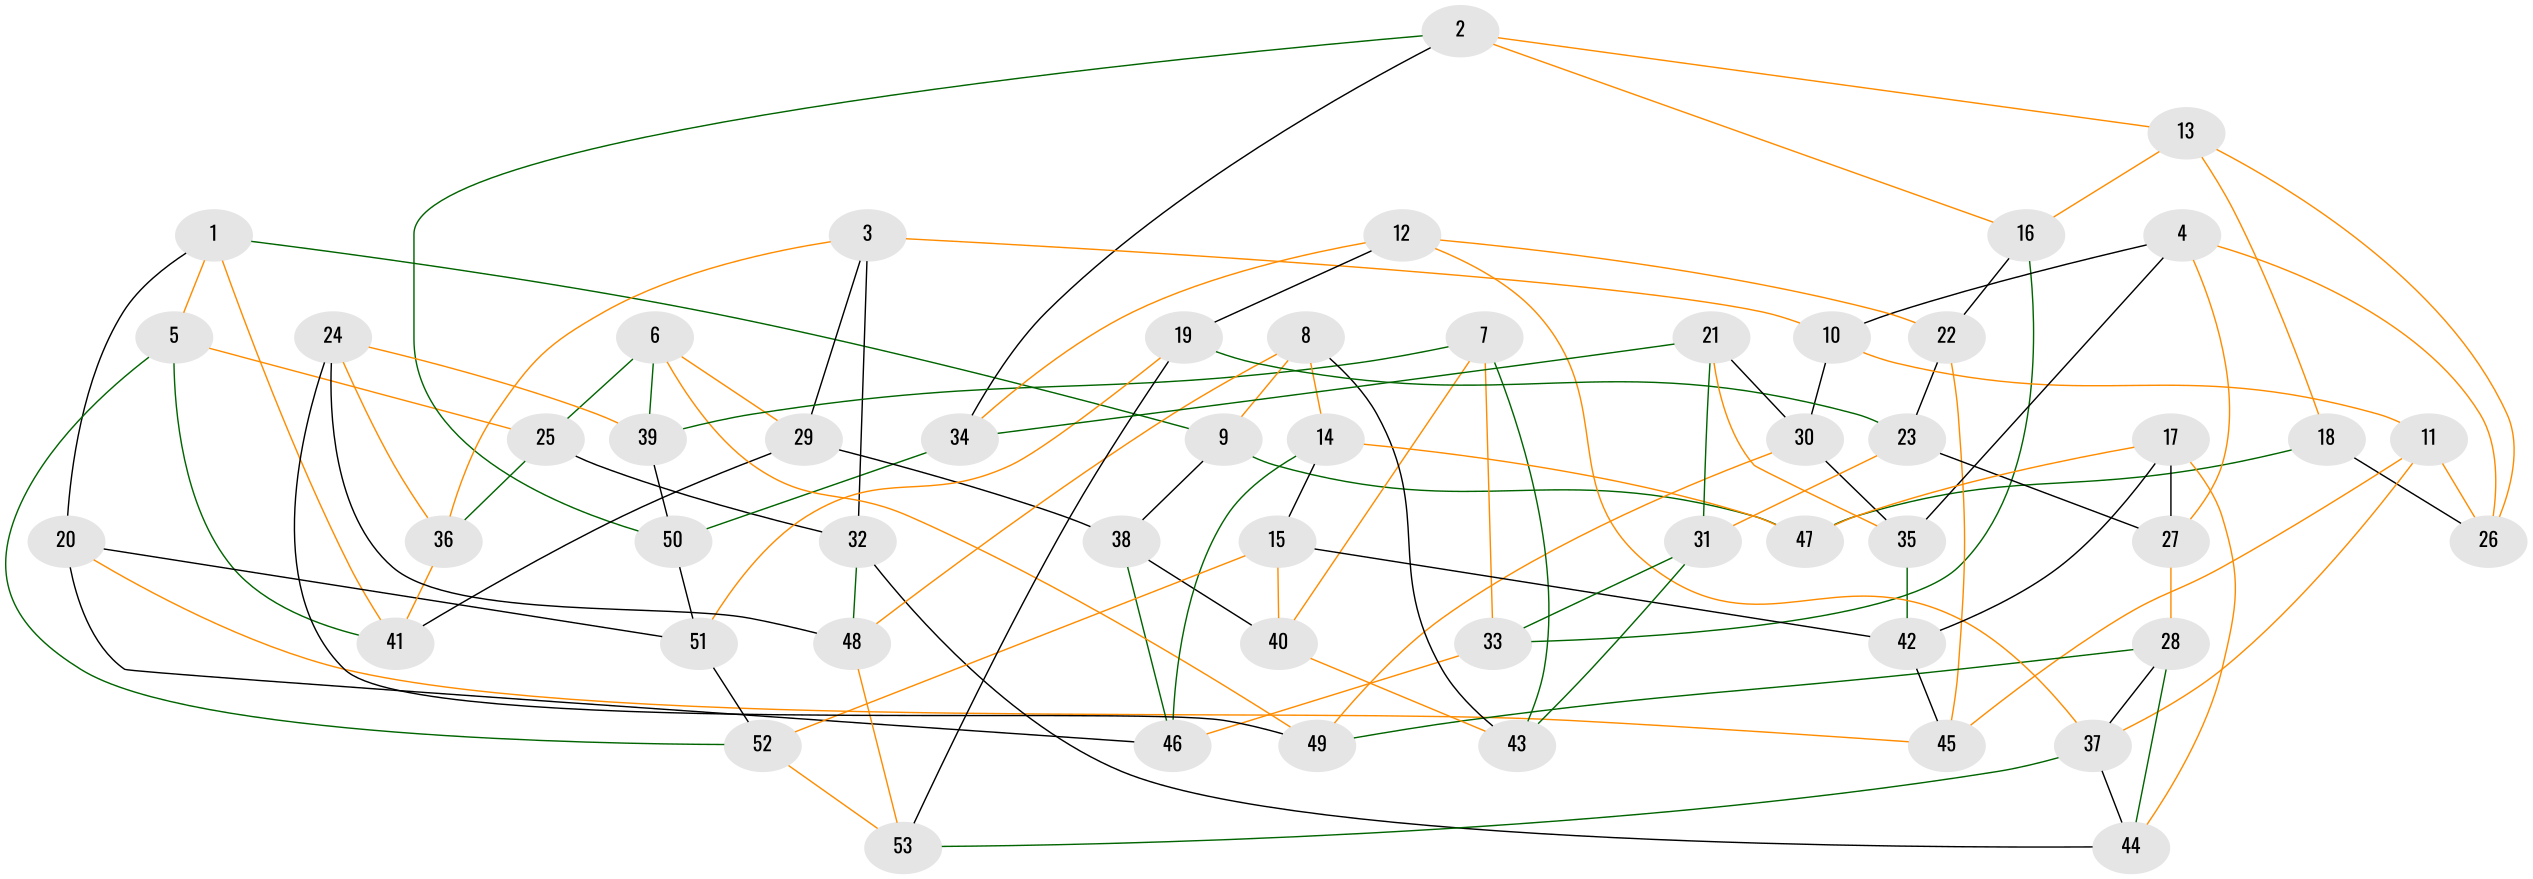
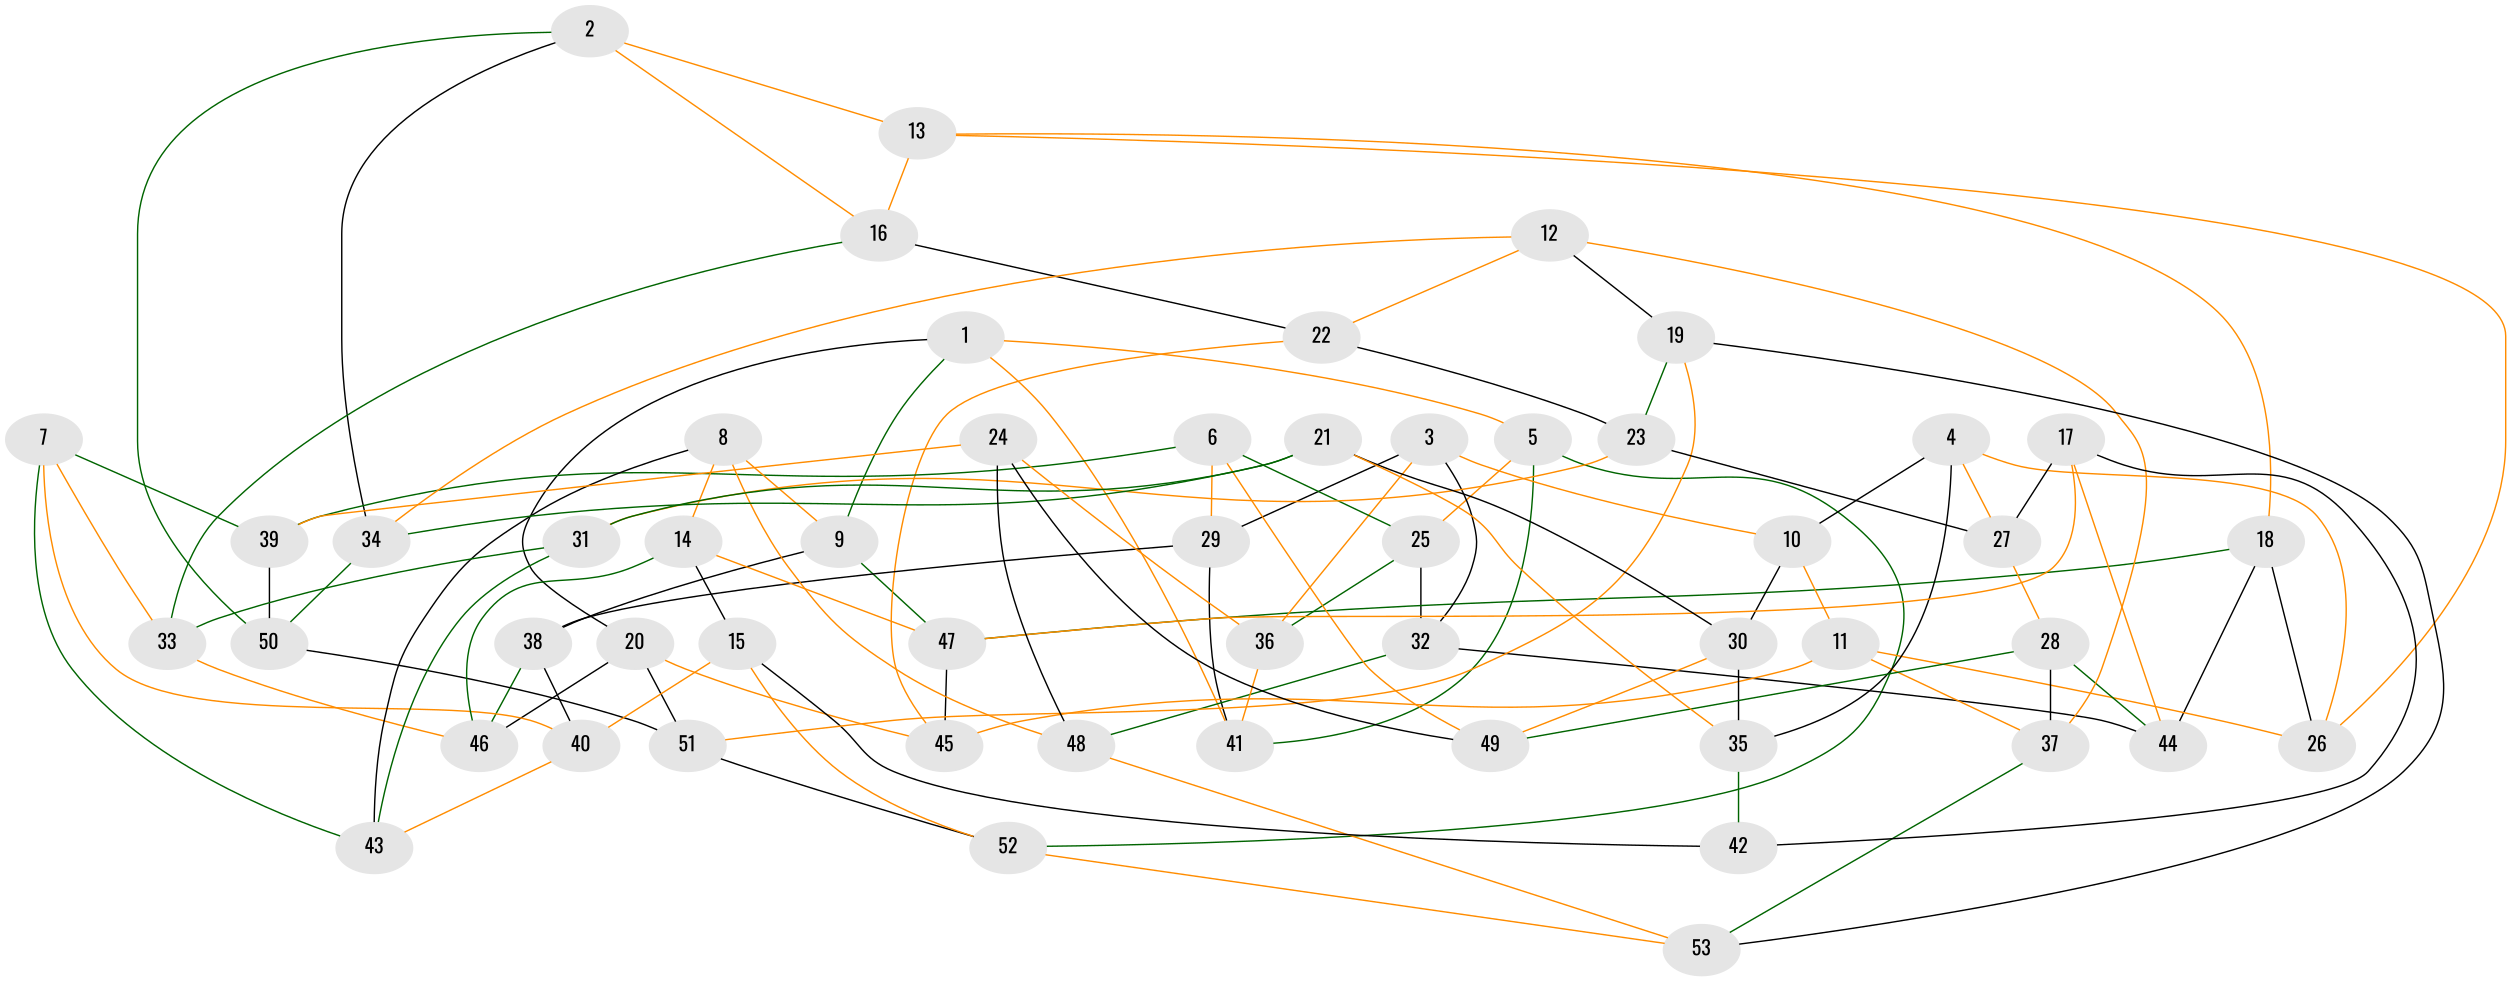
(1927, 695) -> (946, 686)
(2112, 797) -> (2217, 644)
